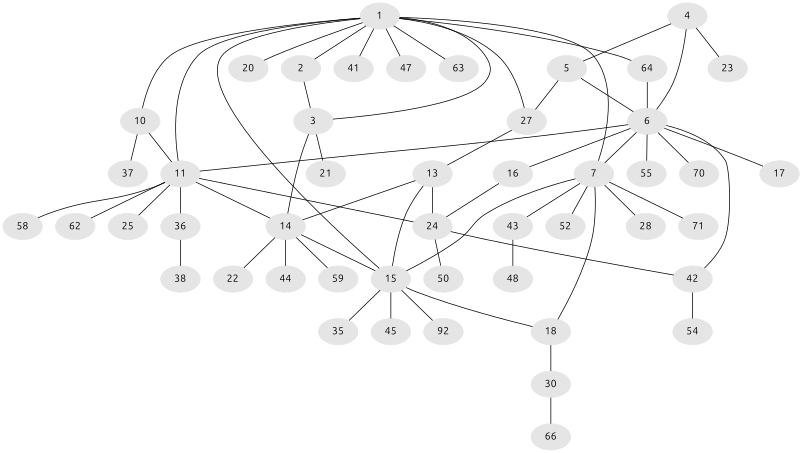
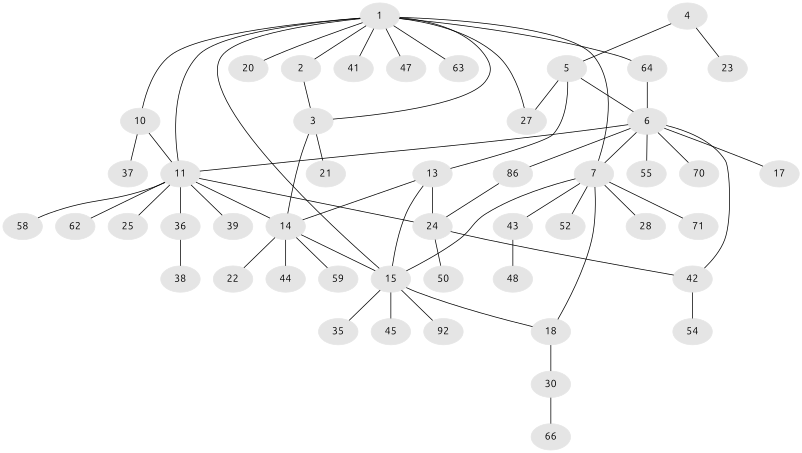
(677, 72) -> none
(480, 148) -> (529, 145)
(513, 174) -> (513, 174)
none -> (233, 226)
